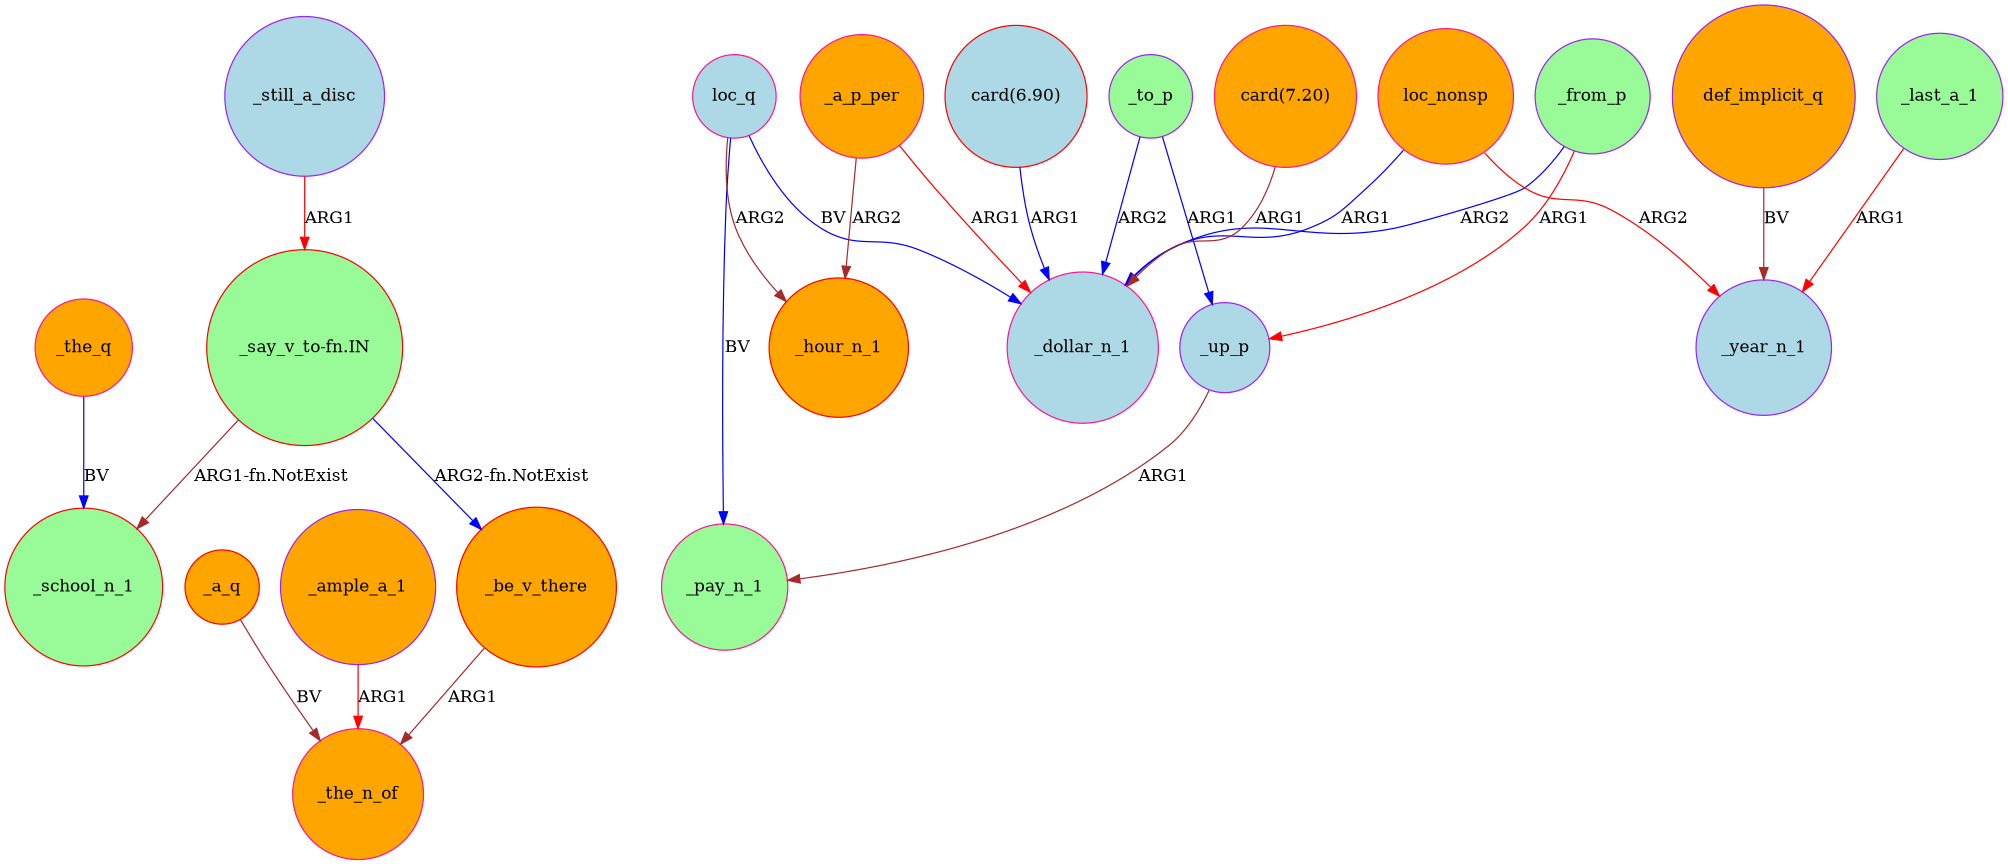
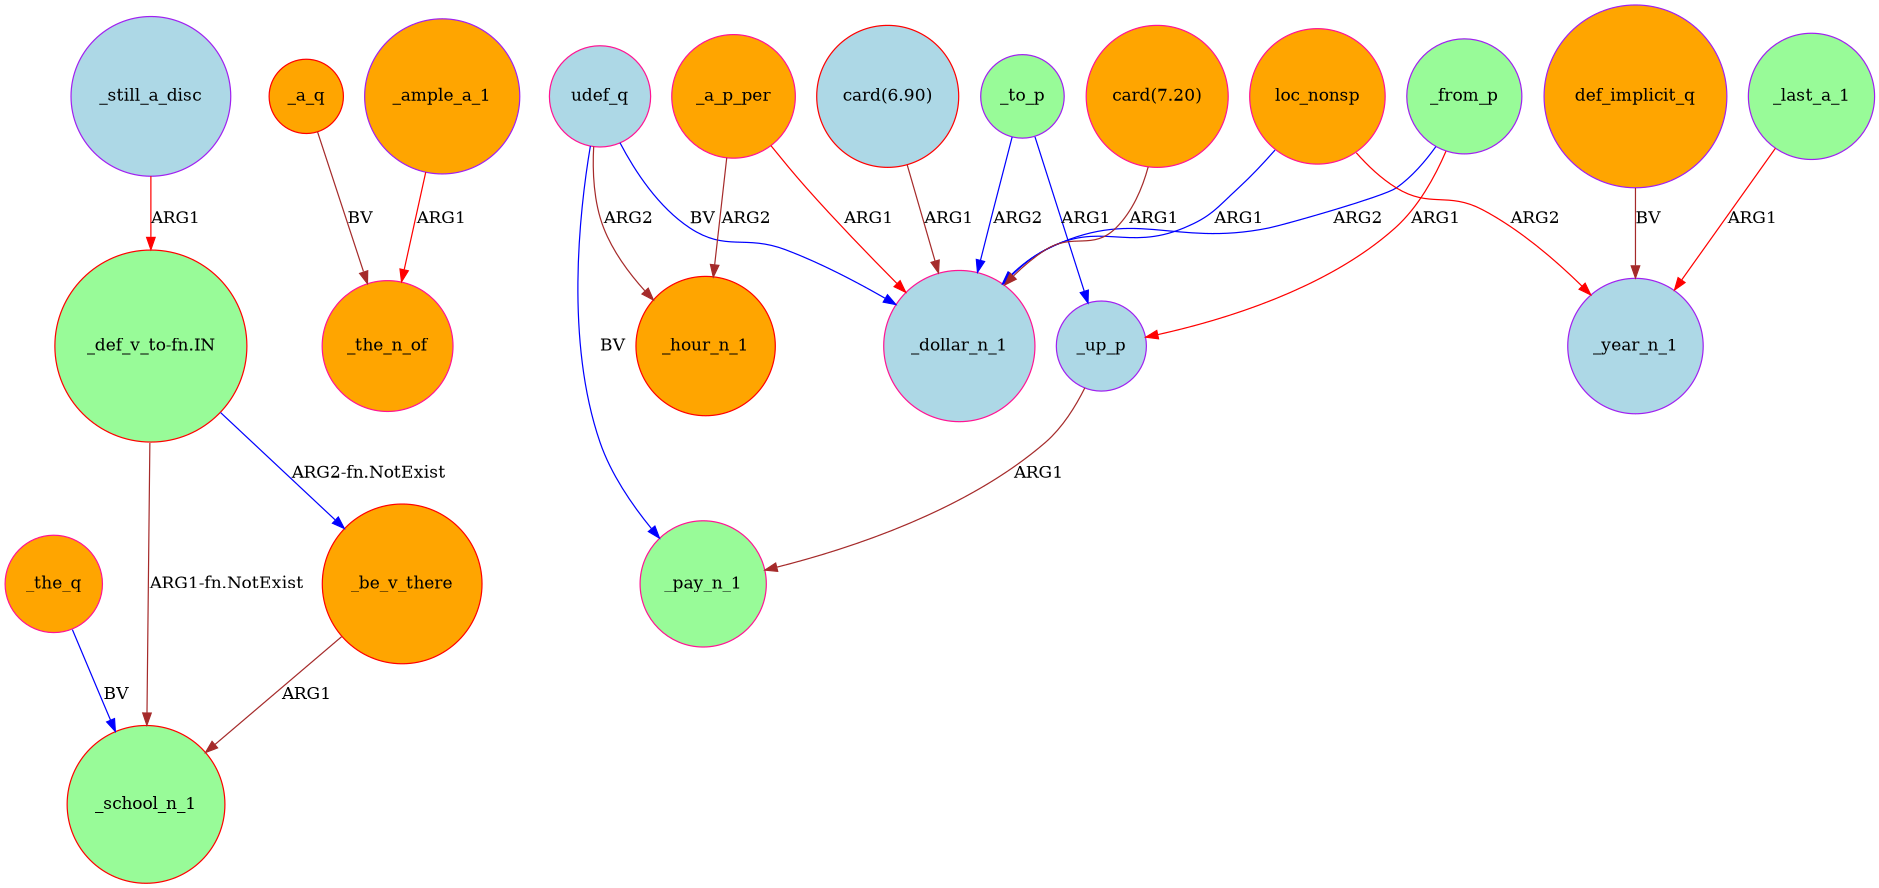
(734, 96) -> (600, 96)
(1028, 219) -> (921, 213)
(305, 348) -> (151, 346)
(447, 691) -> (278, 691)
